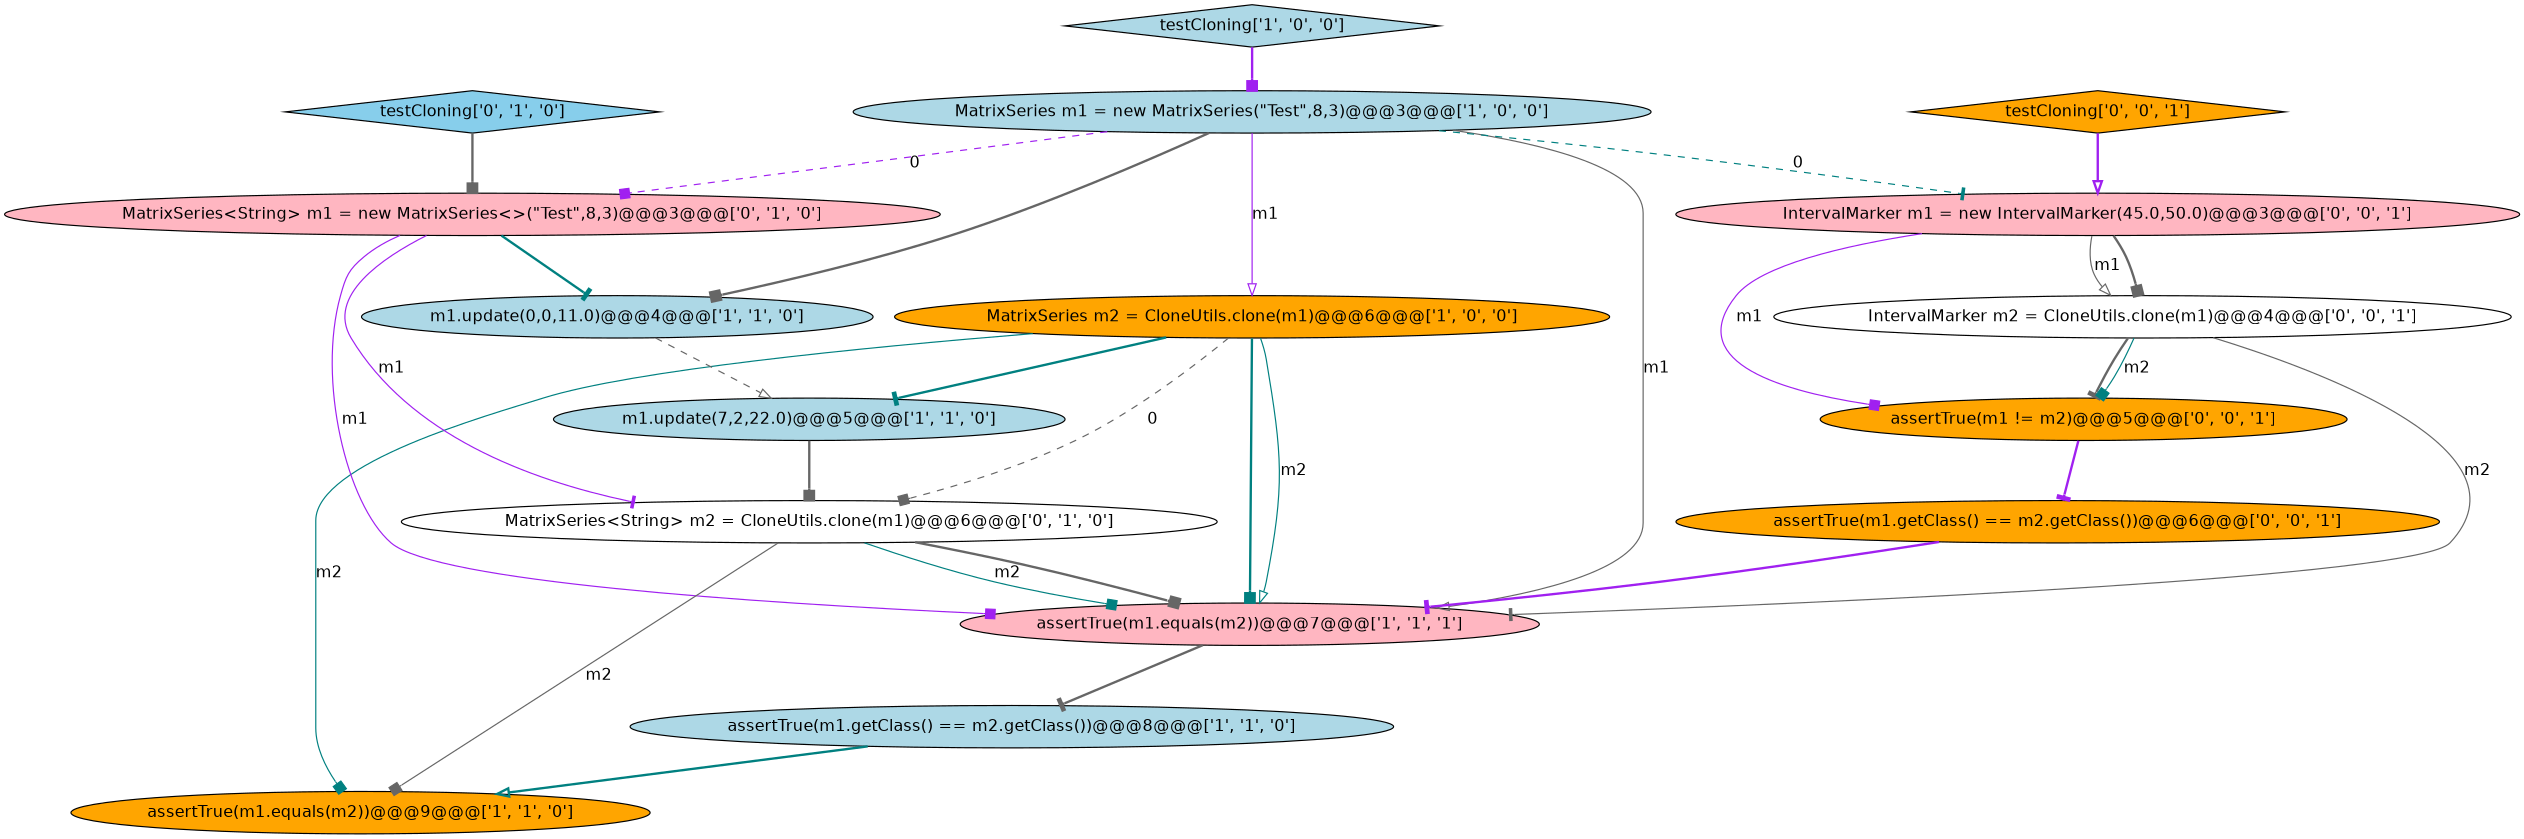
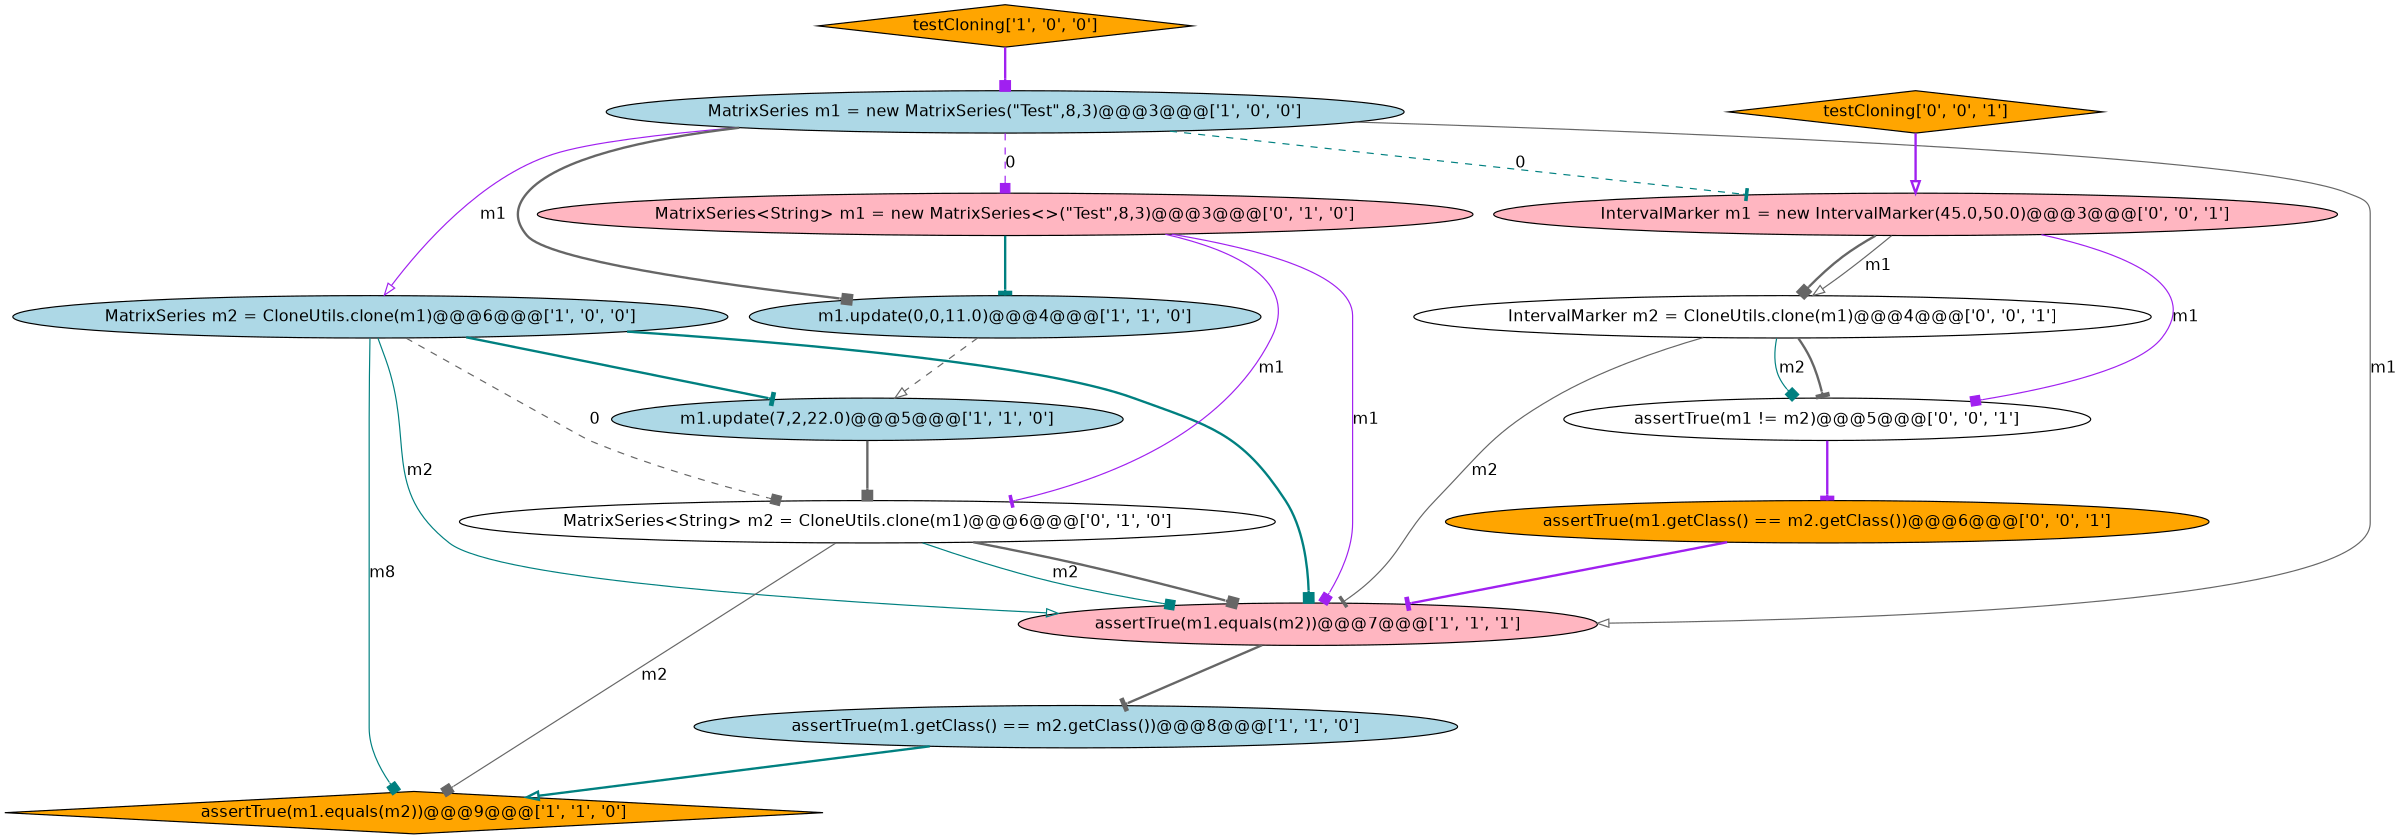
(1252, 26) -> (1005, 26)
(472, 112) -> none
(1252, 317) -> (370, 317)
(2084, 419) -> (1827, 419)
(329, 573) -> (383, 573)
(361, 813) -> (414, 813)
